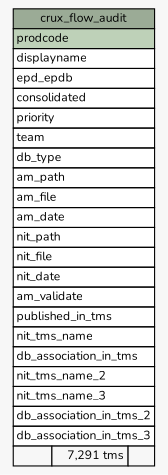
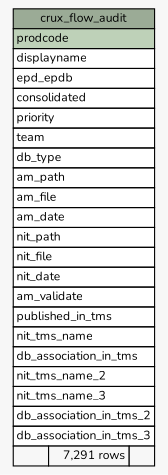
(96, 455) -> (94, 455)
